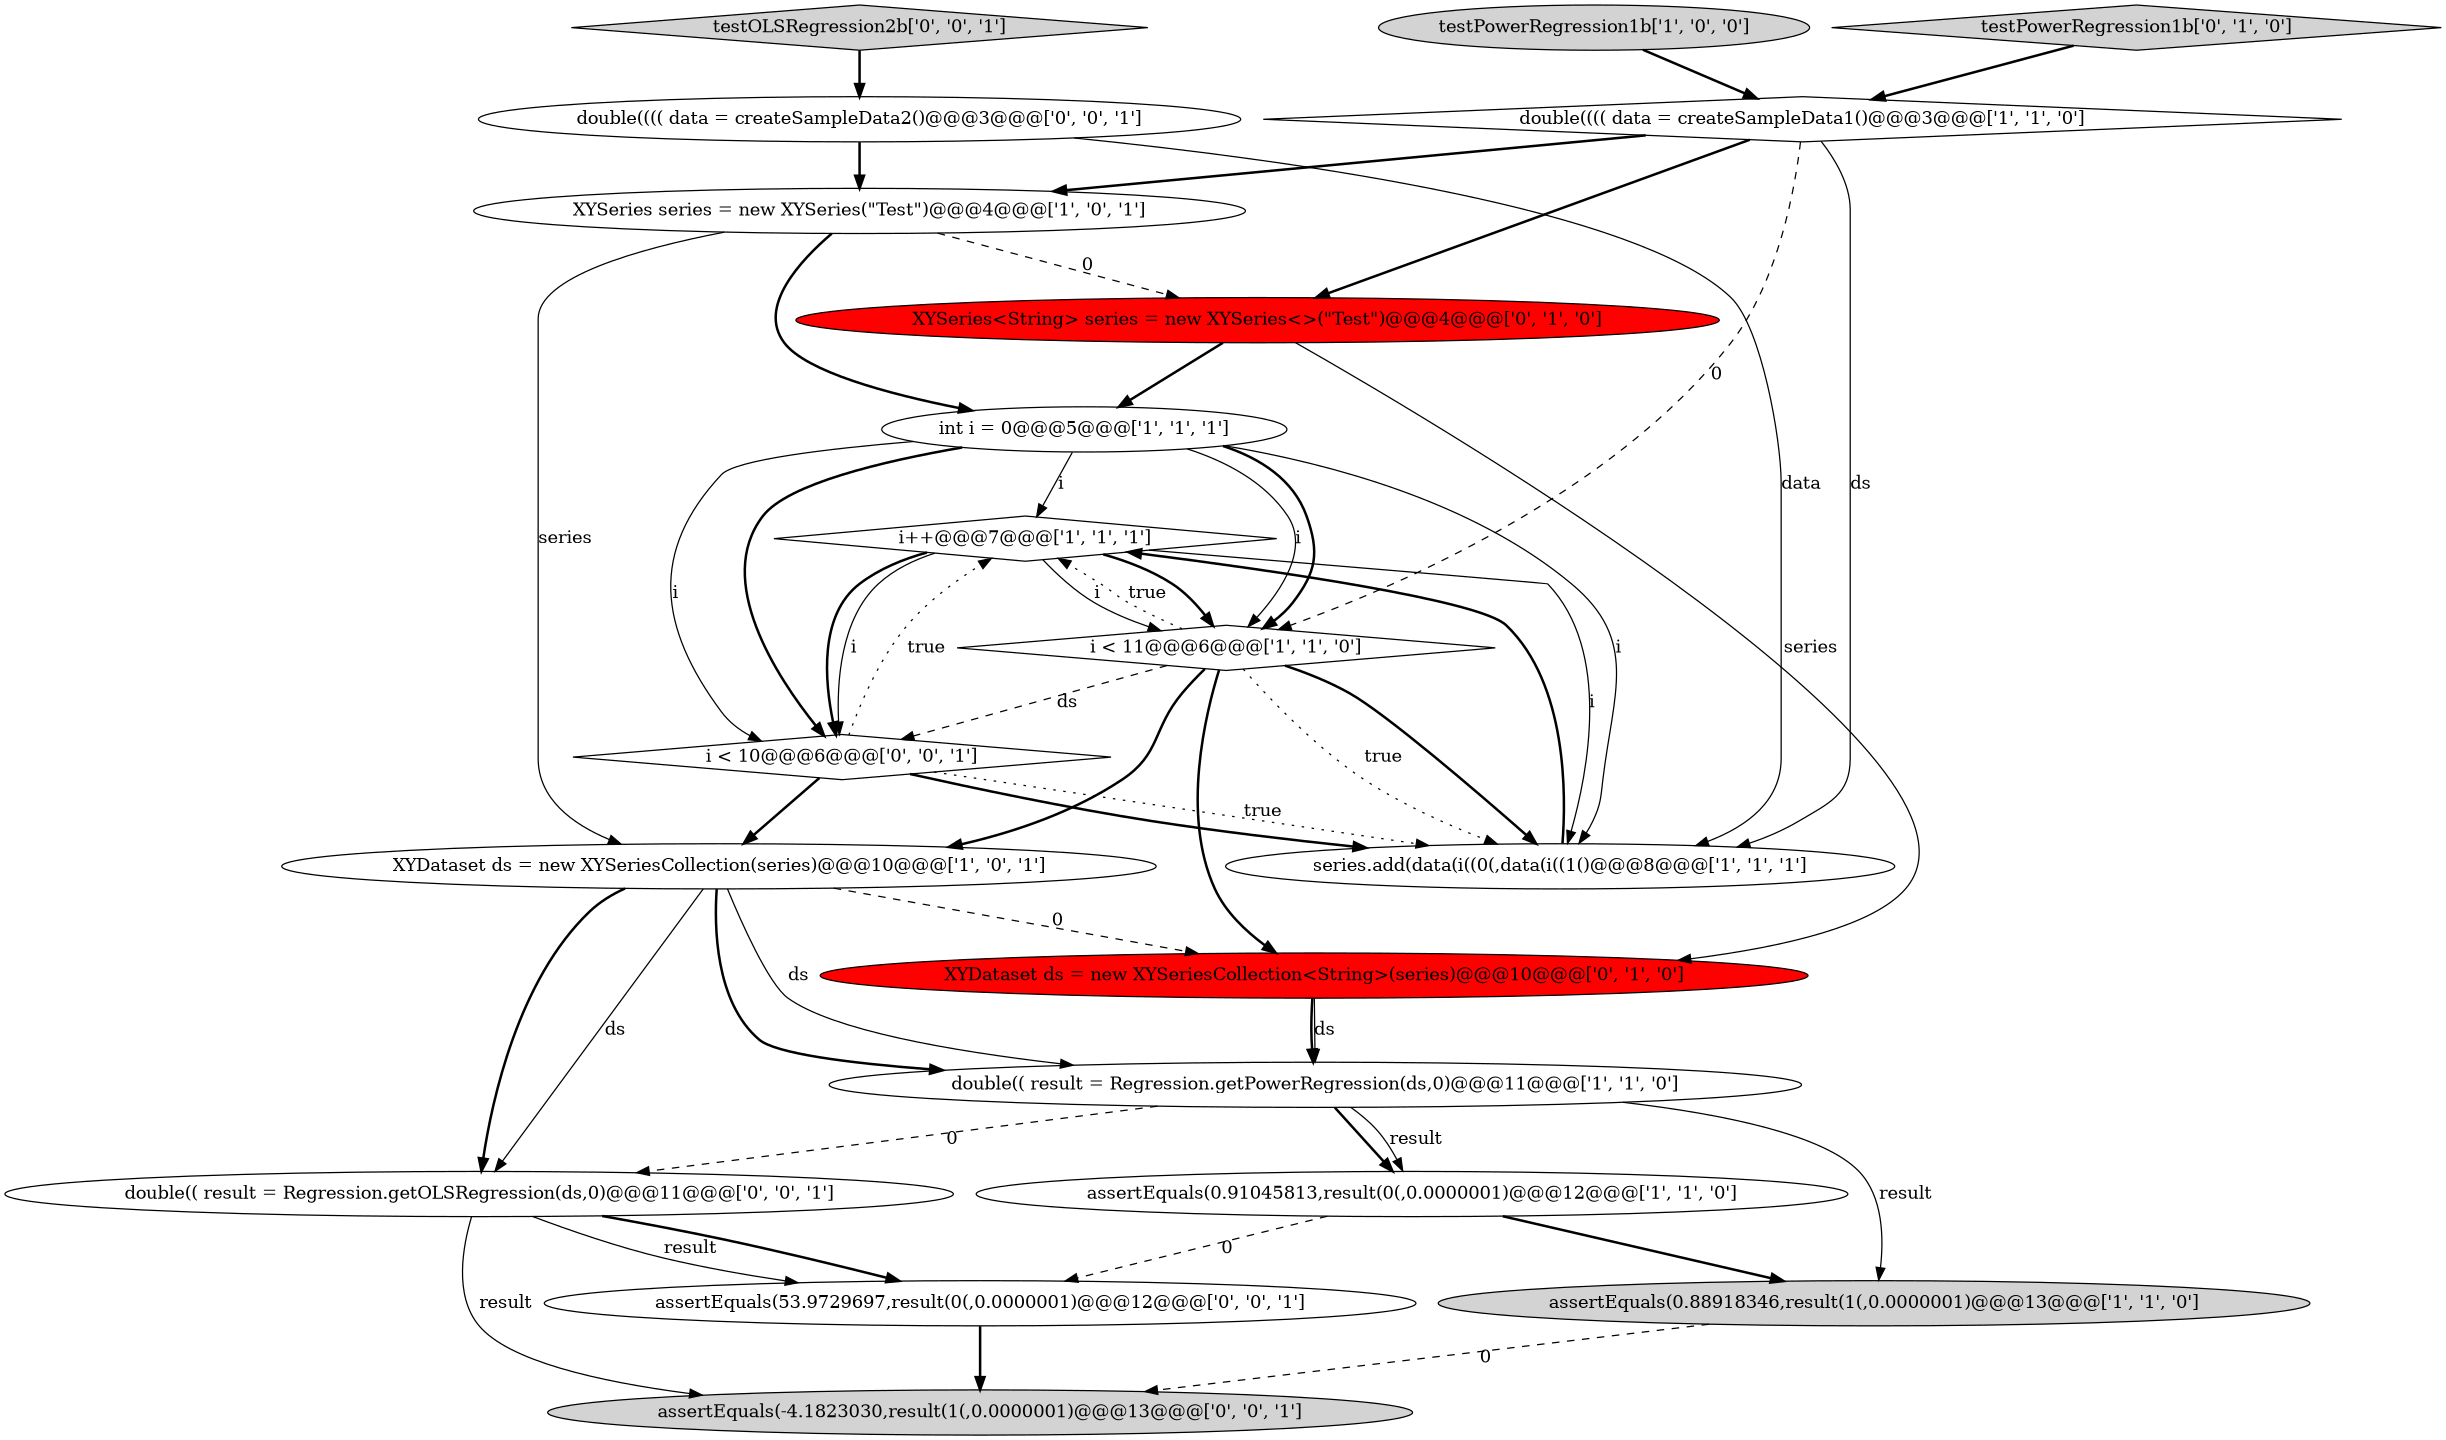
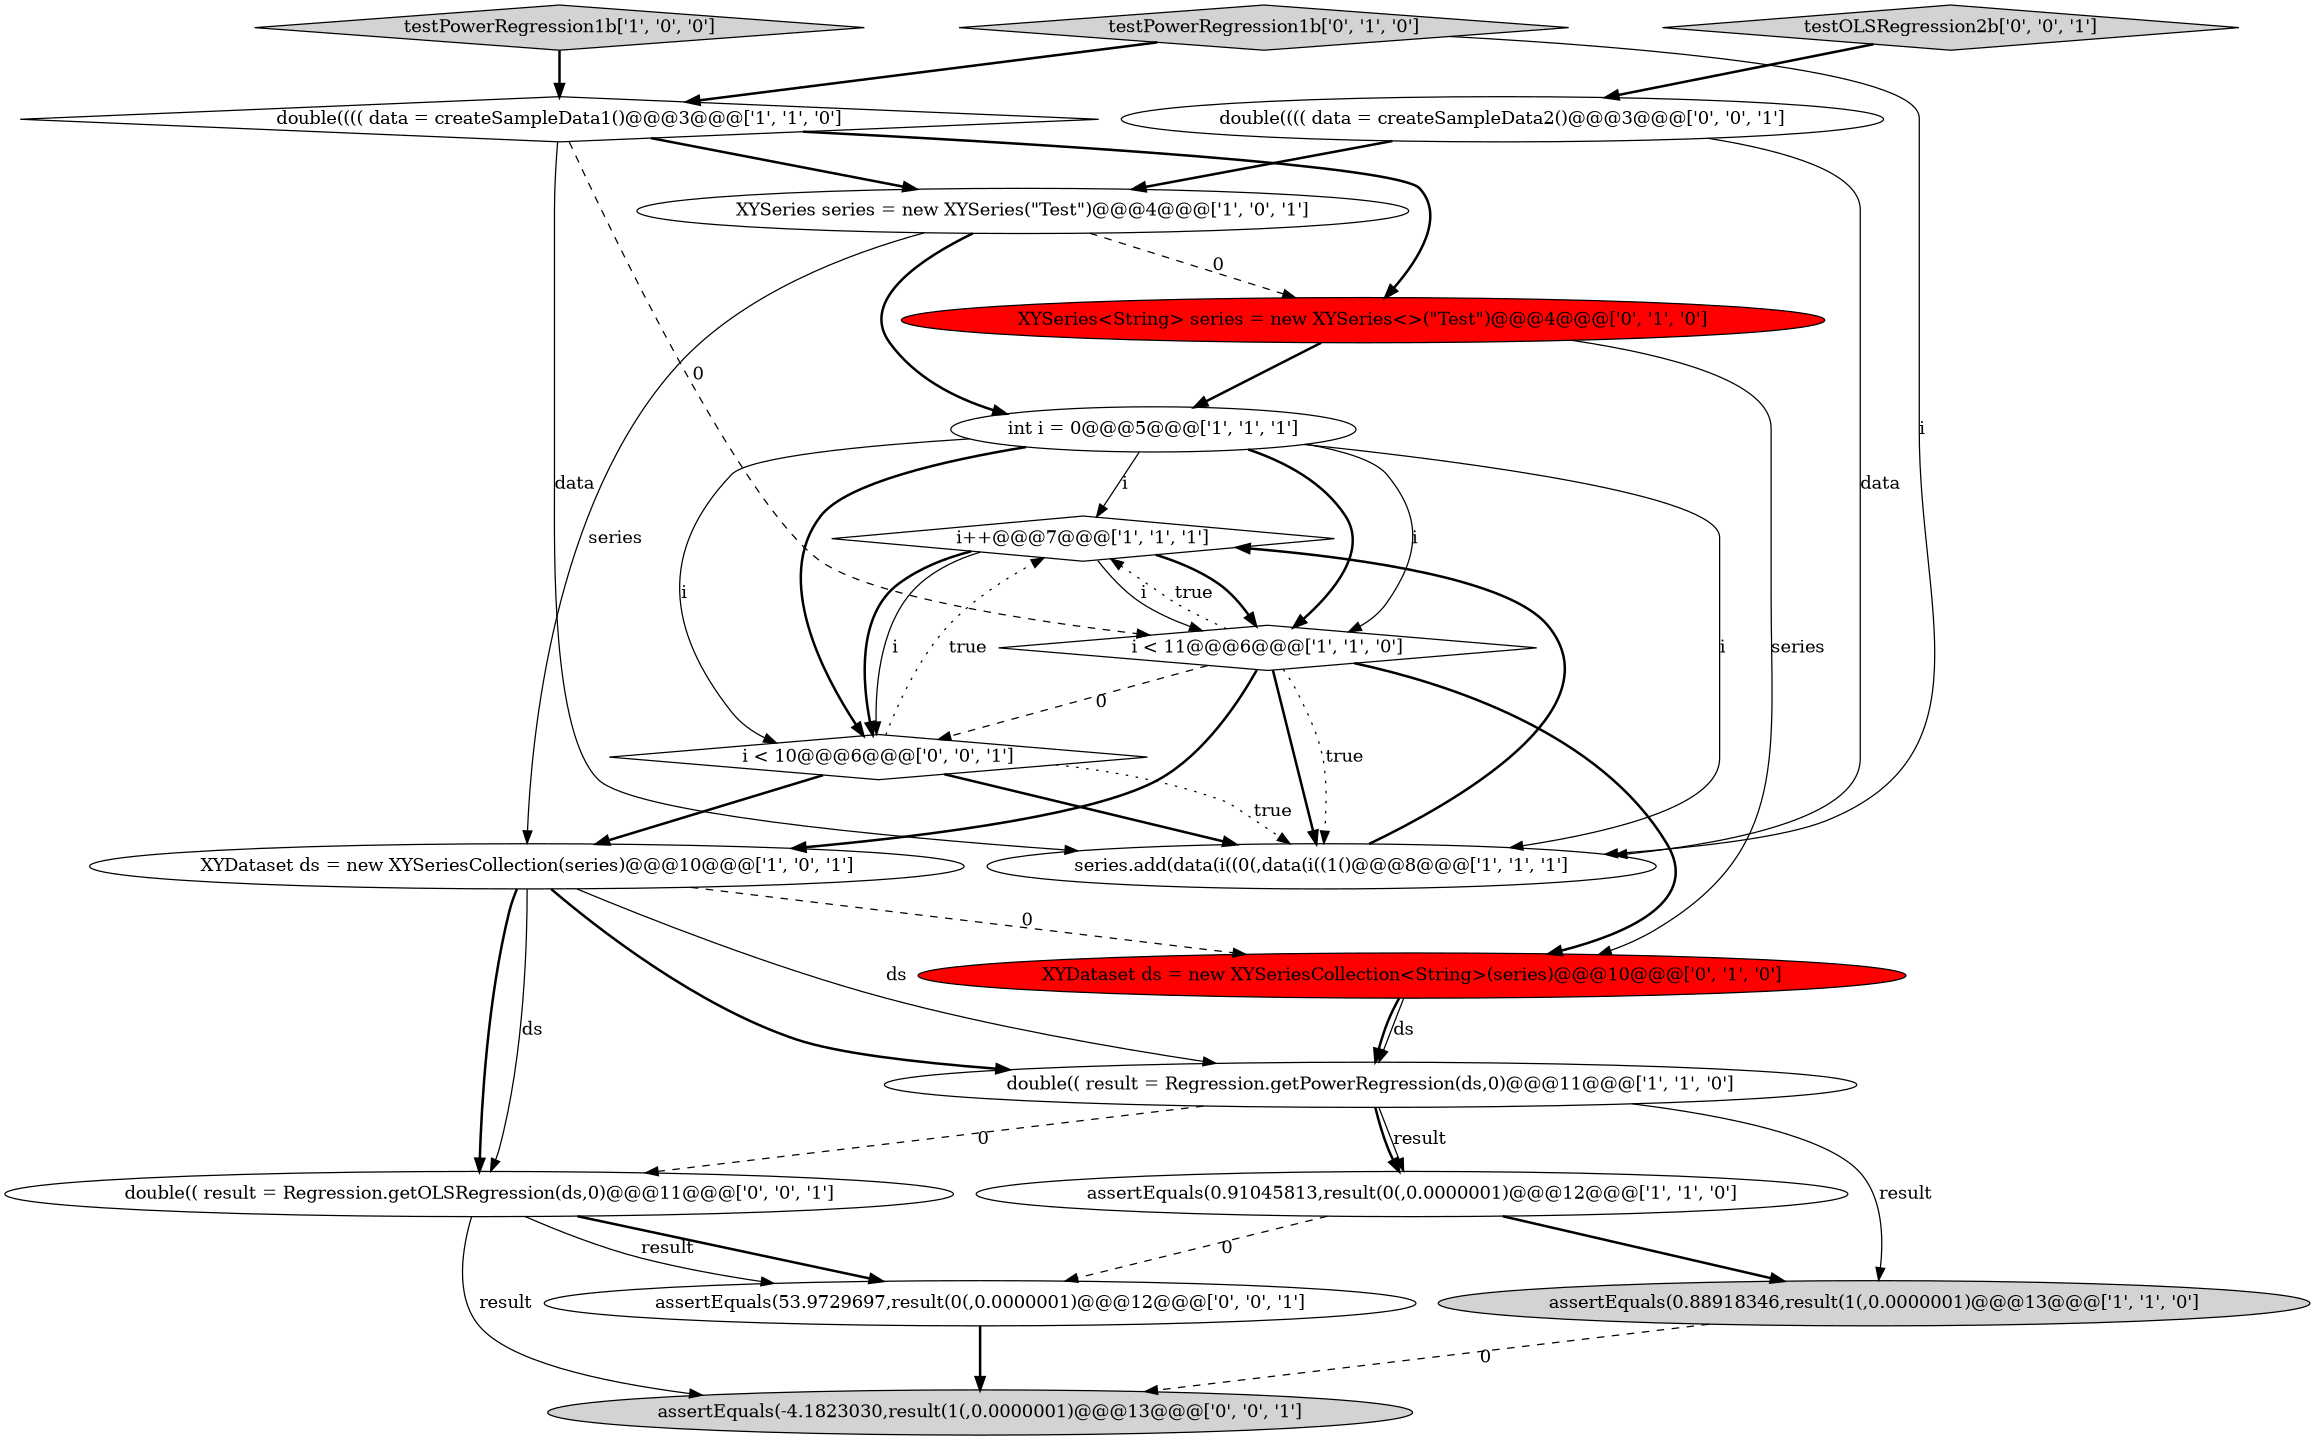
(1594, 28) -> (560, 28)
(1861, 484) -> (575, 484)
(1477, 578) -> (1919, 357)
(1067, 702) -> (1102, 702)
